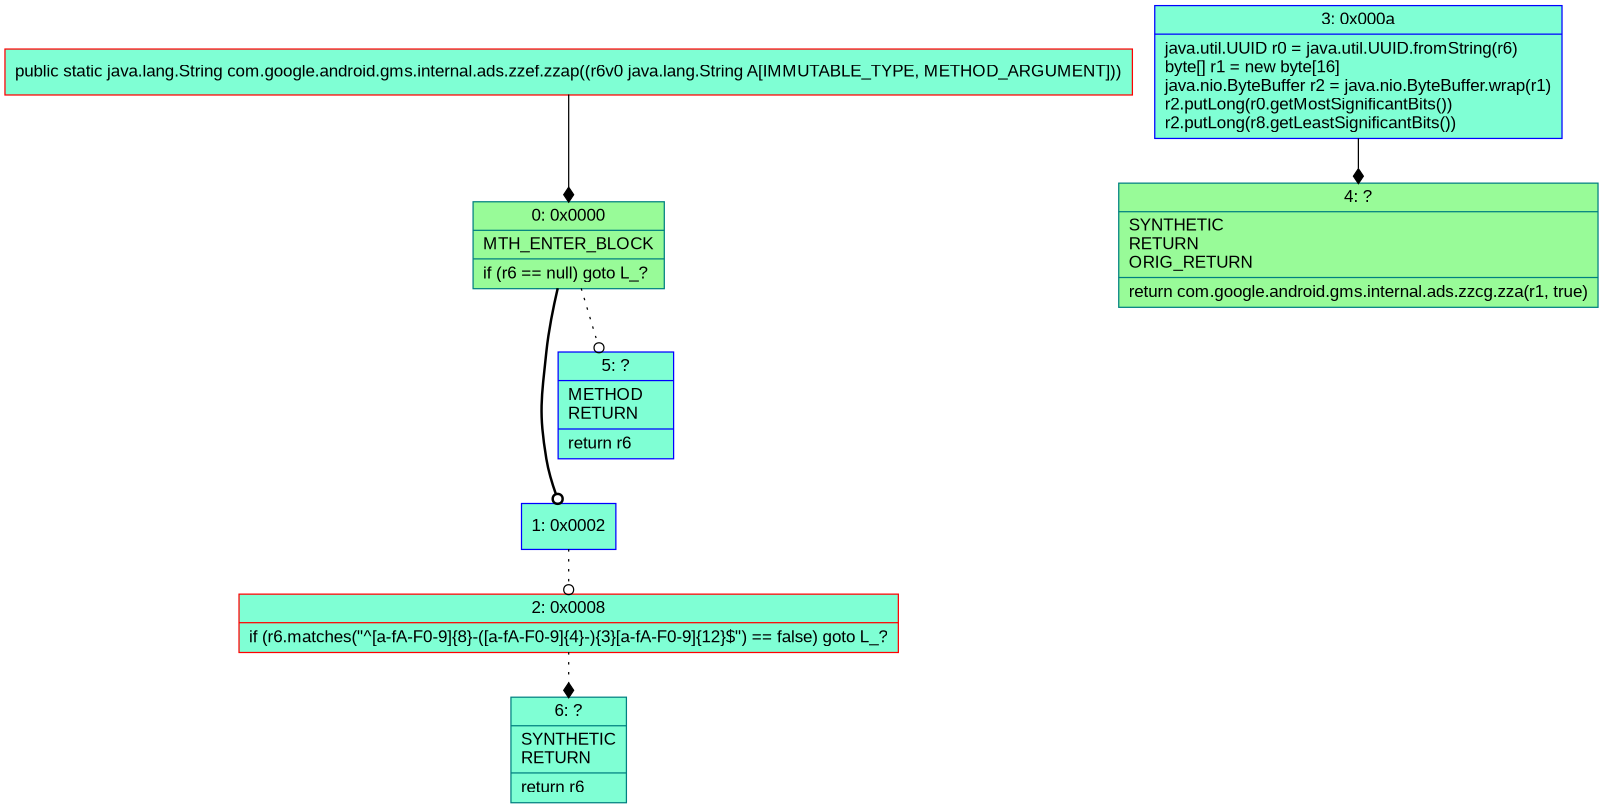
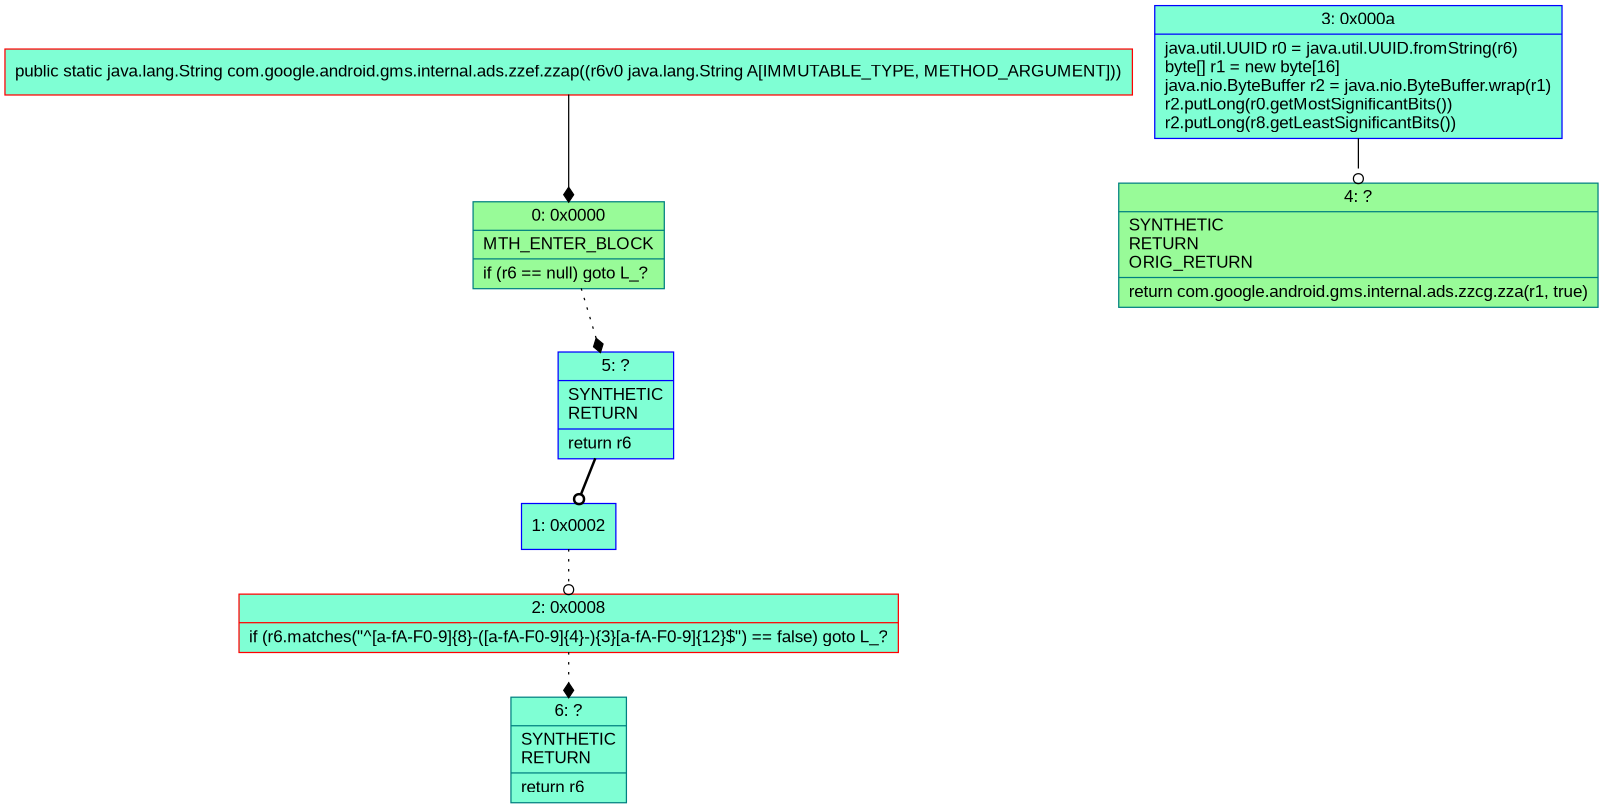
(1358, 153) -> (1358, 153)
(589, 313) -> (589, 313)
(542, 391) -> (588, 476)
(606, 395) -> (616, 395)
